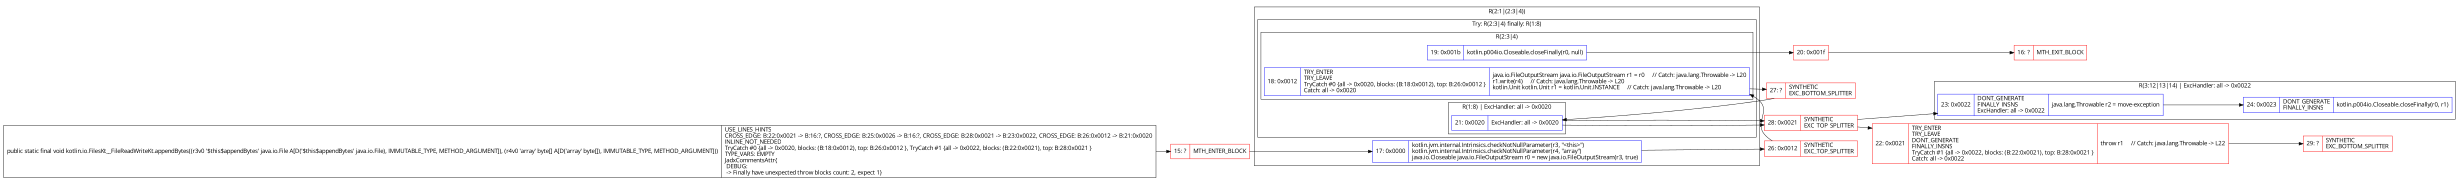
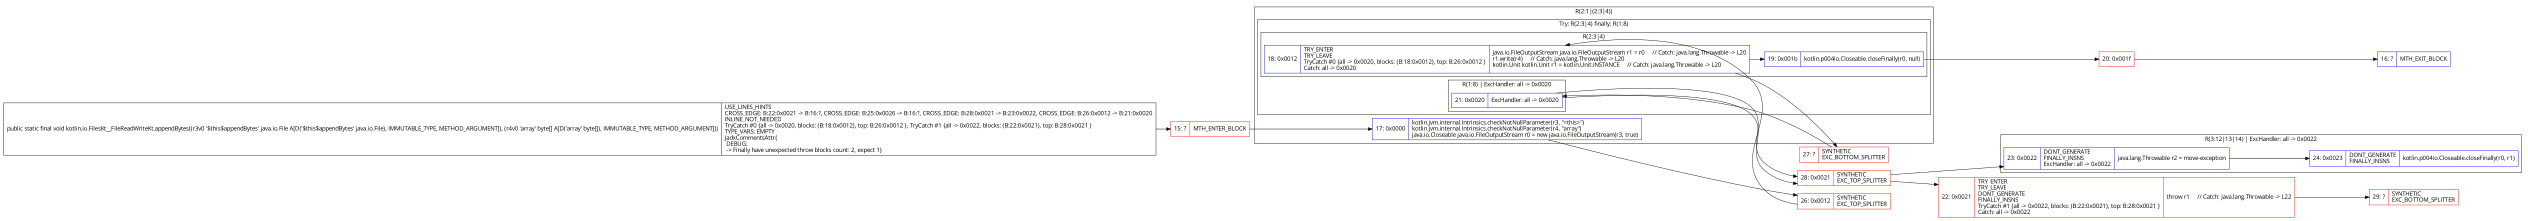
(2050, 53) -> (2414, 59)
none -> (1755, 59)
